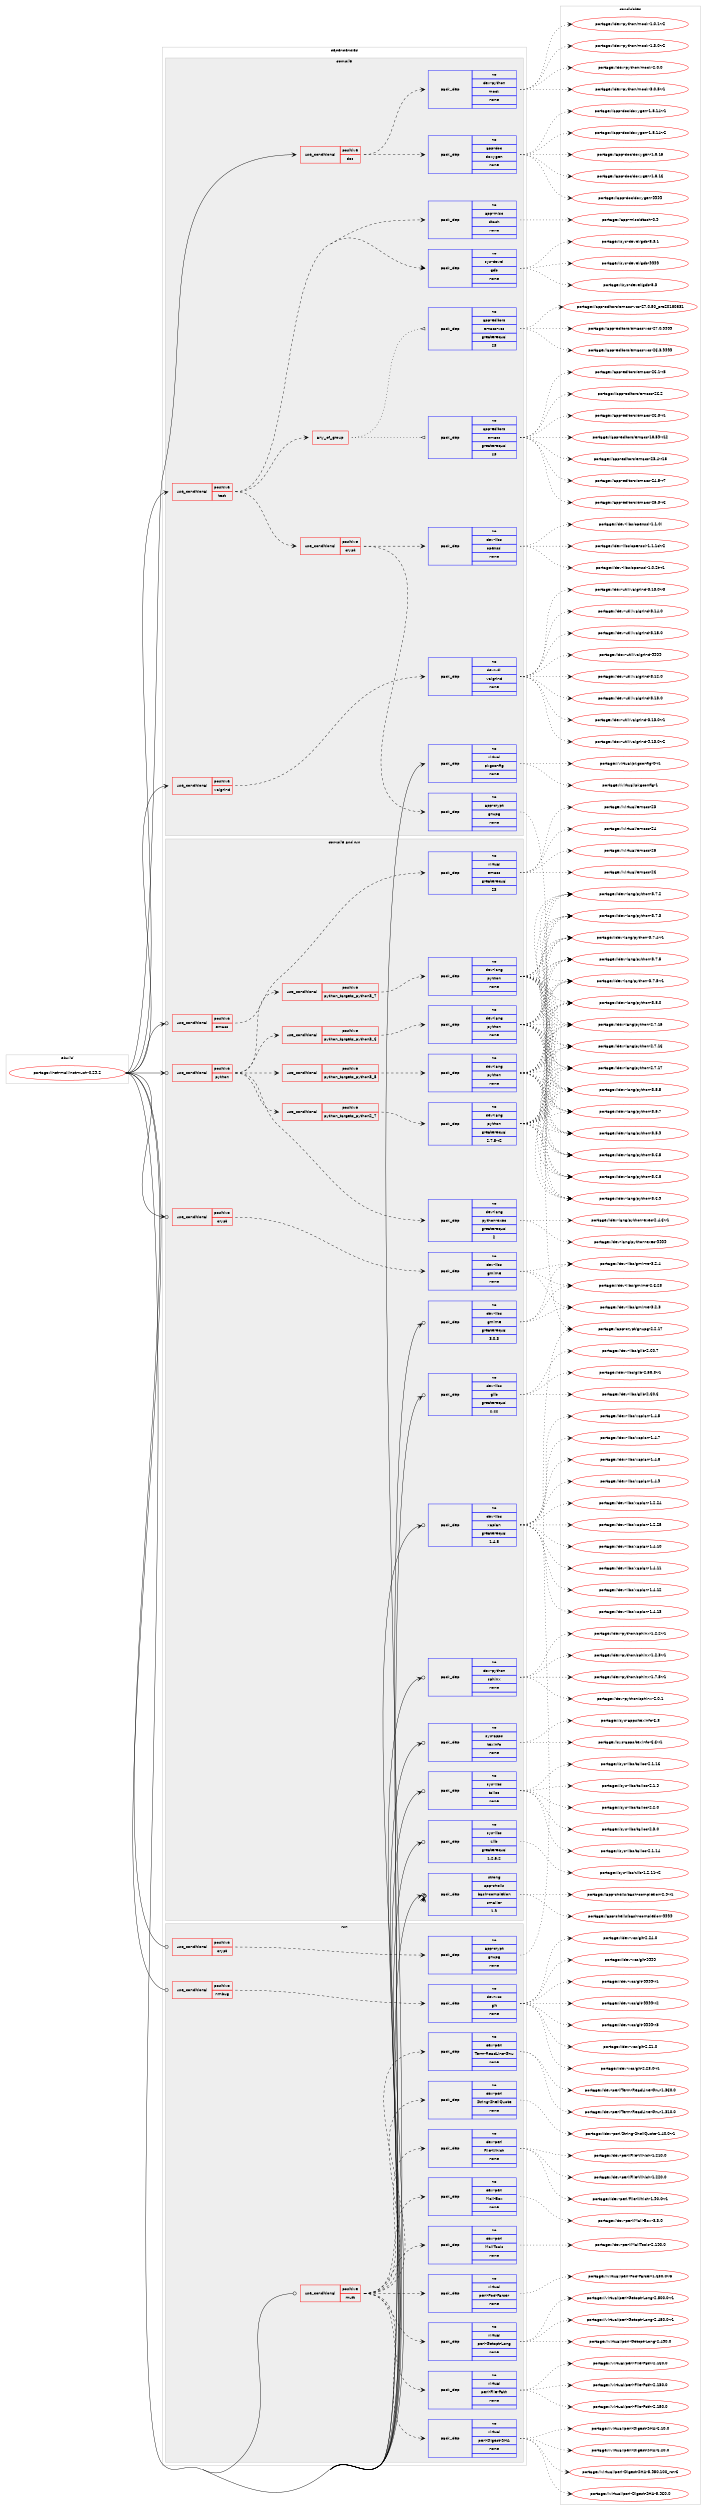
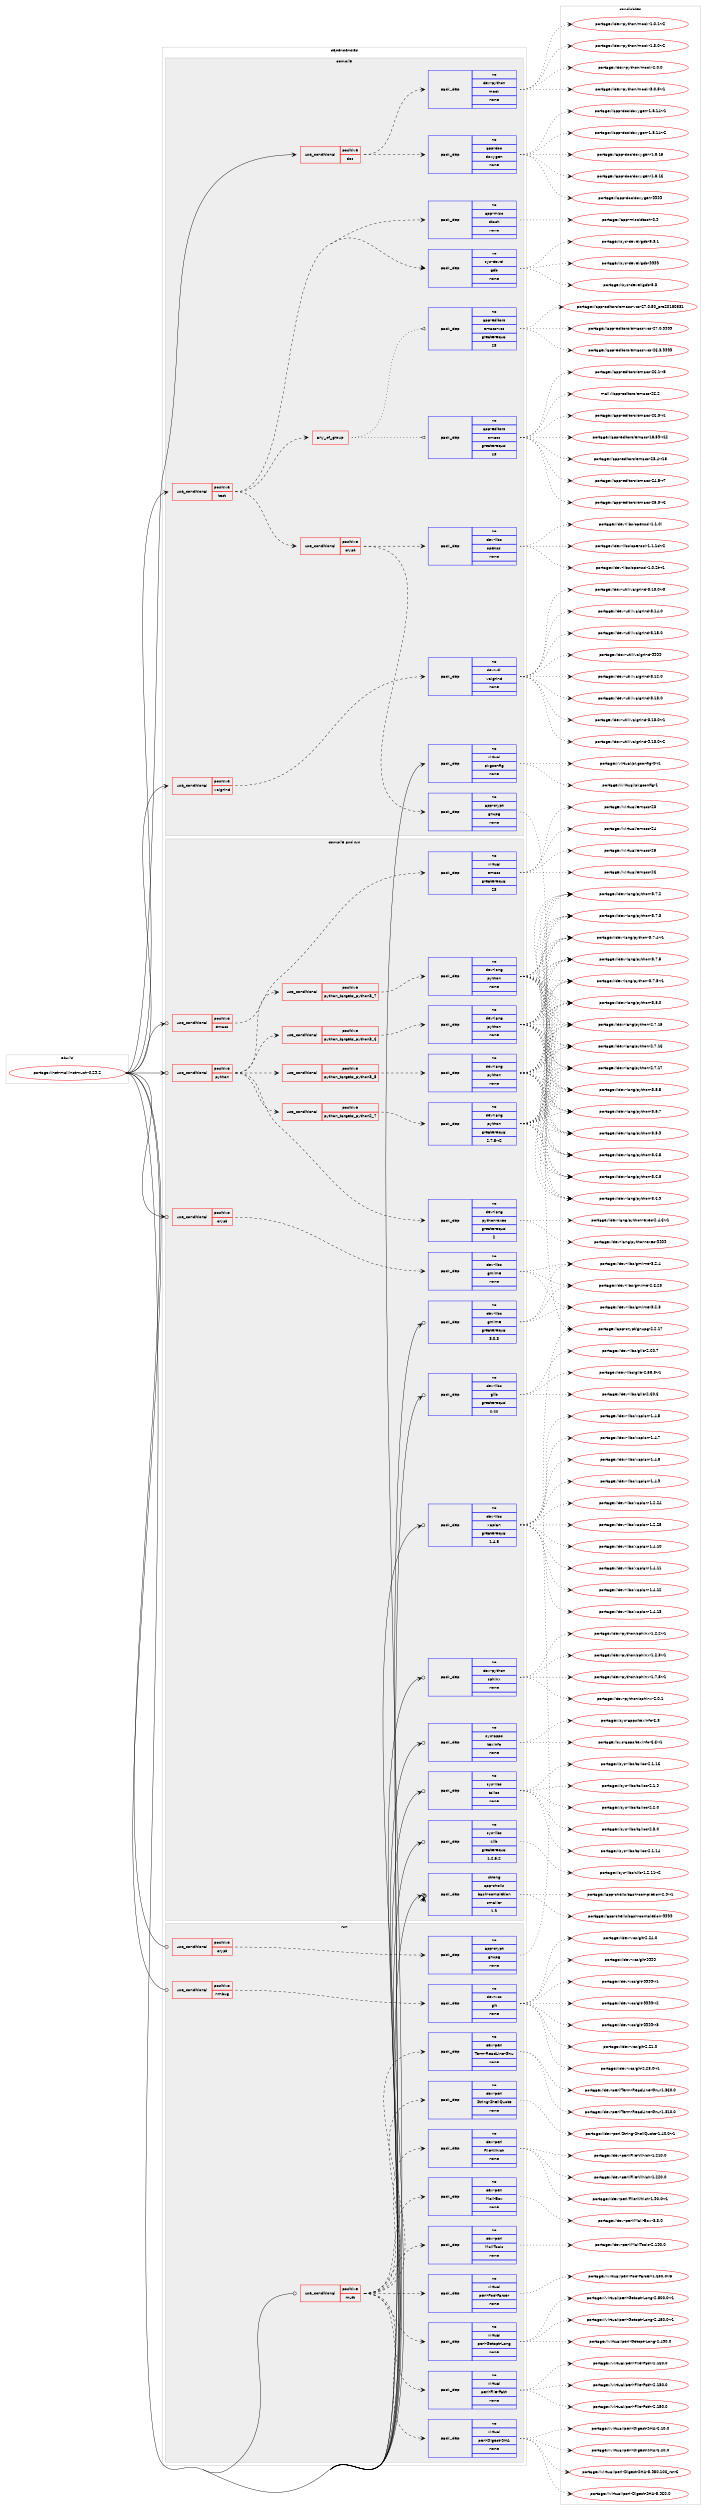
(630, 394) -> (630, 394)
